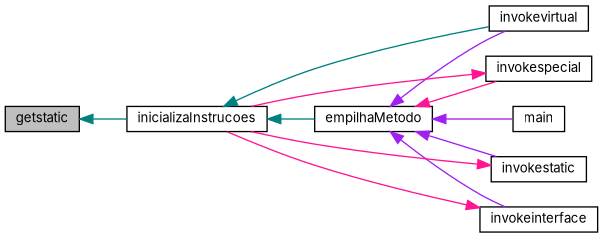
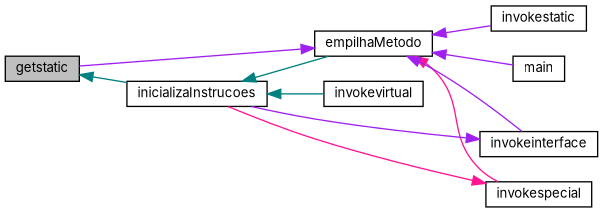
(451, 62) -> (190, 58)
(364, 151) -> none
(345, 174) -> (358, 125)
